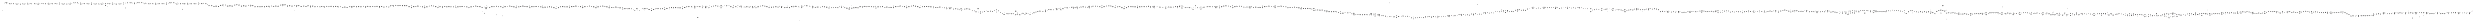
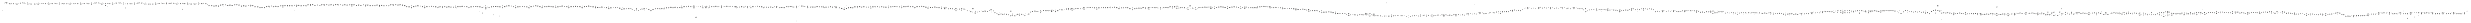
(733, 8) -> none
